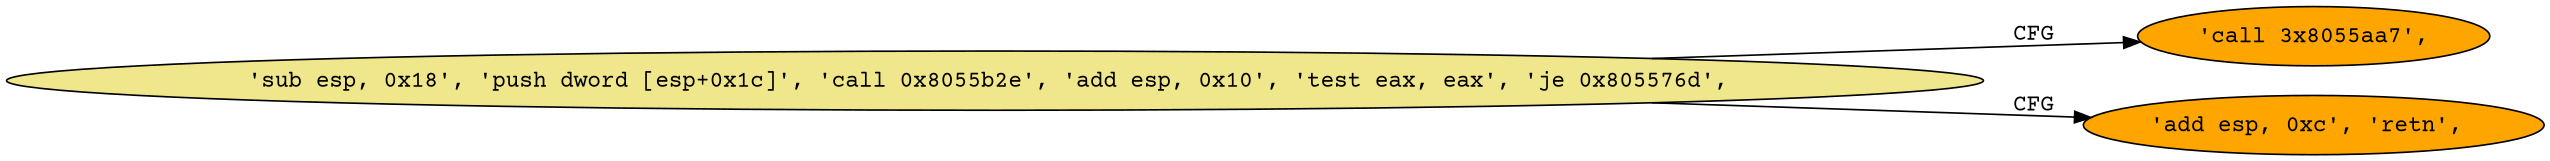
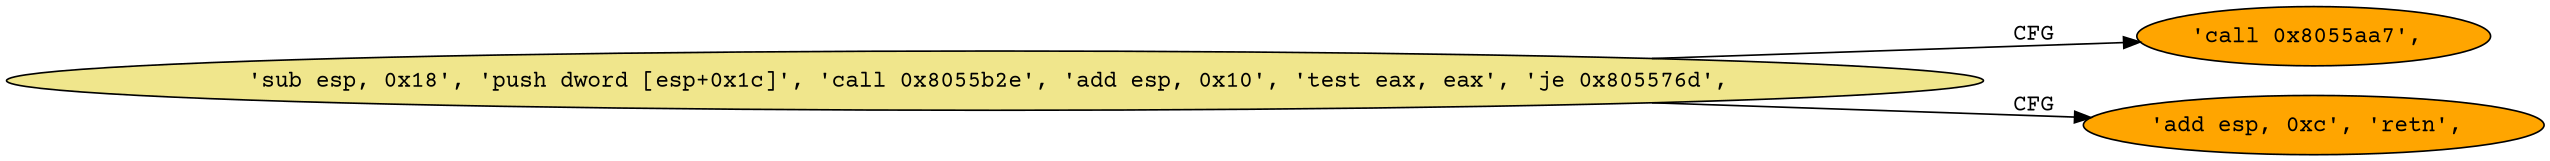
(2314, 36) -> (2314, 36)
